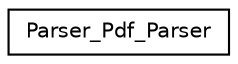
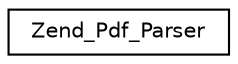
(119, 32) -> (119, 32)
